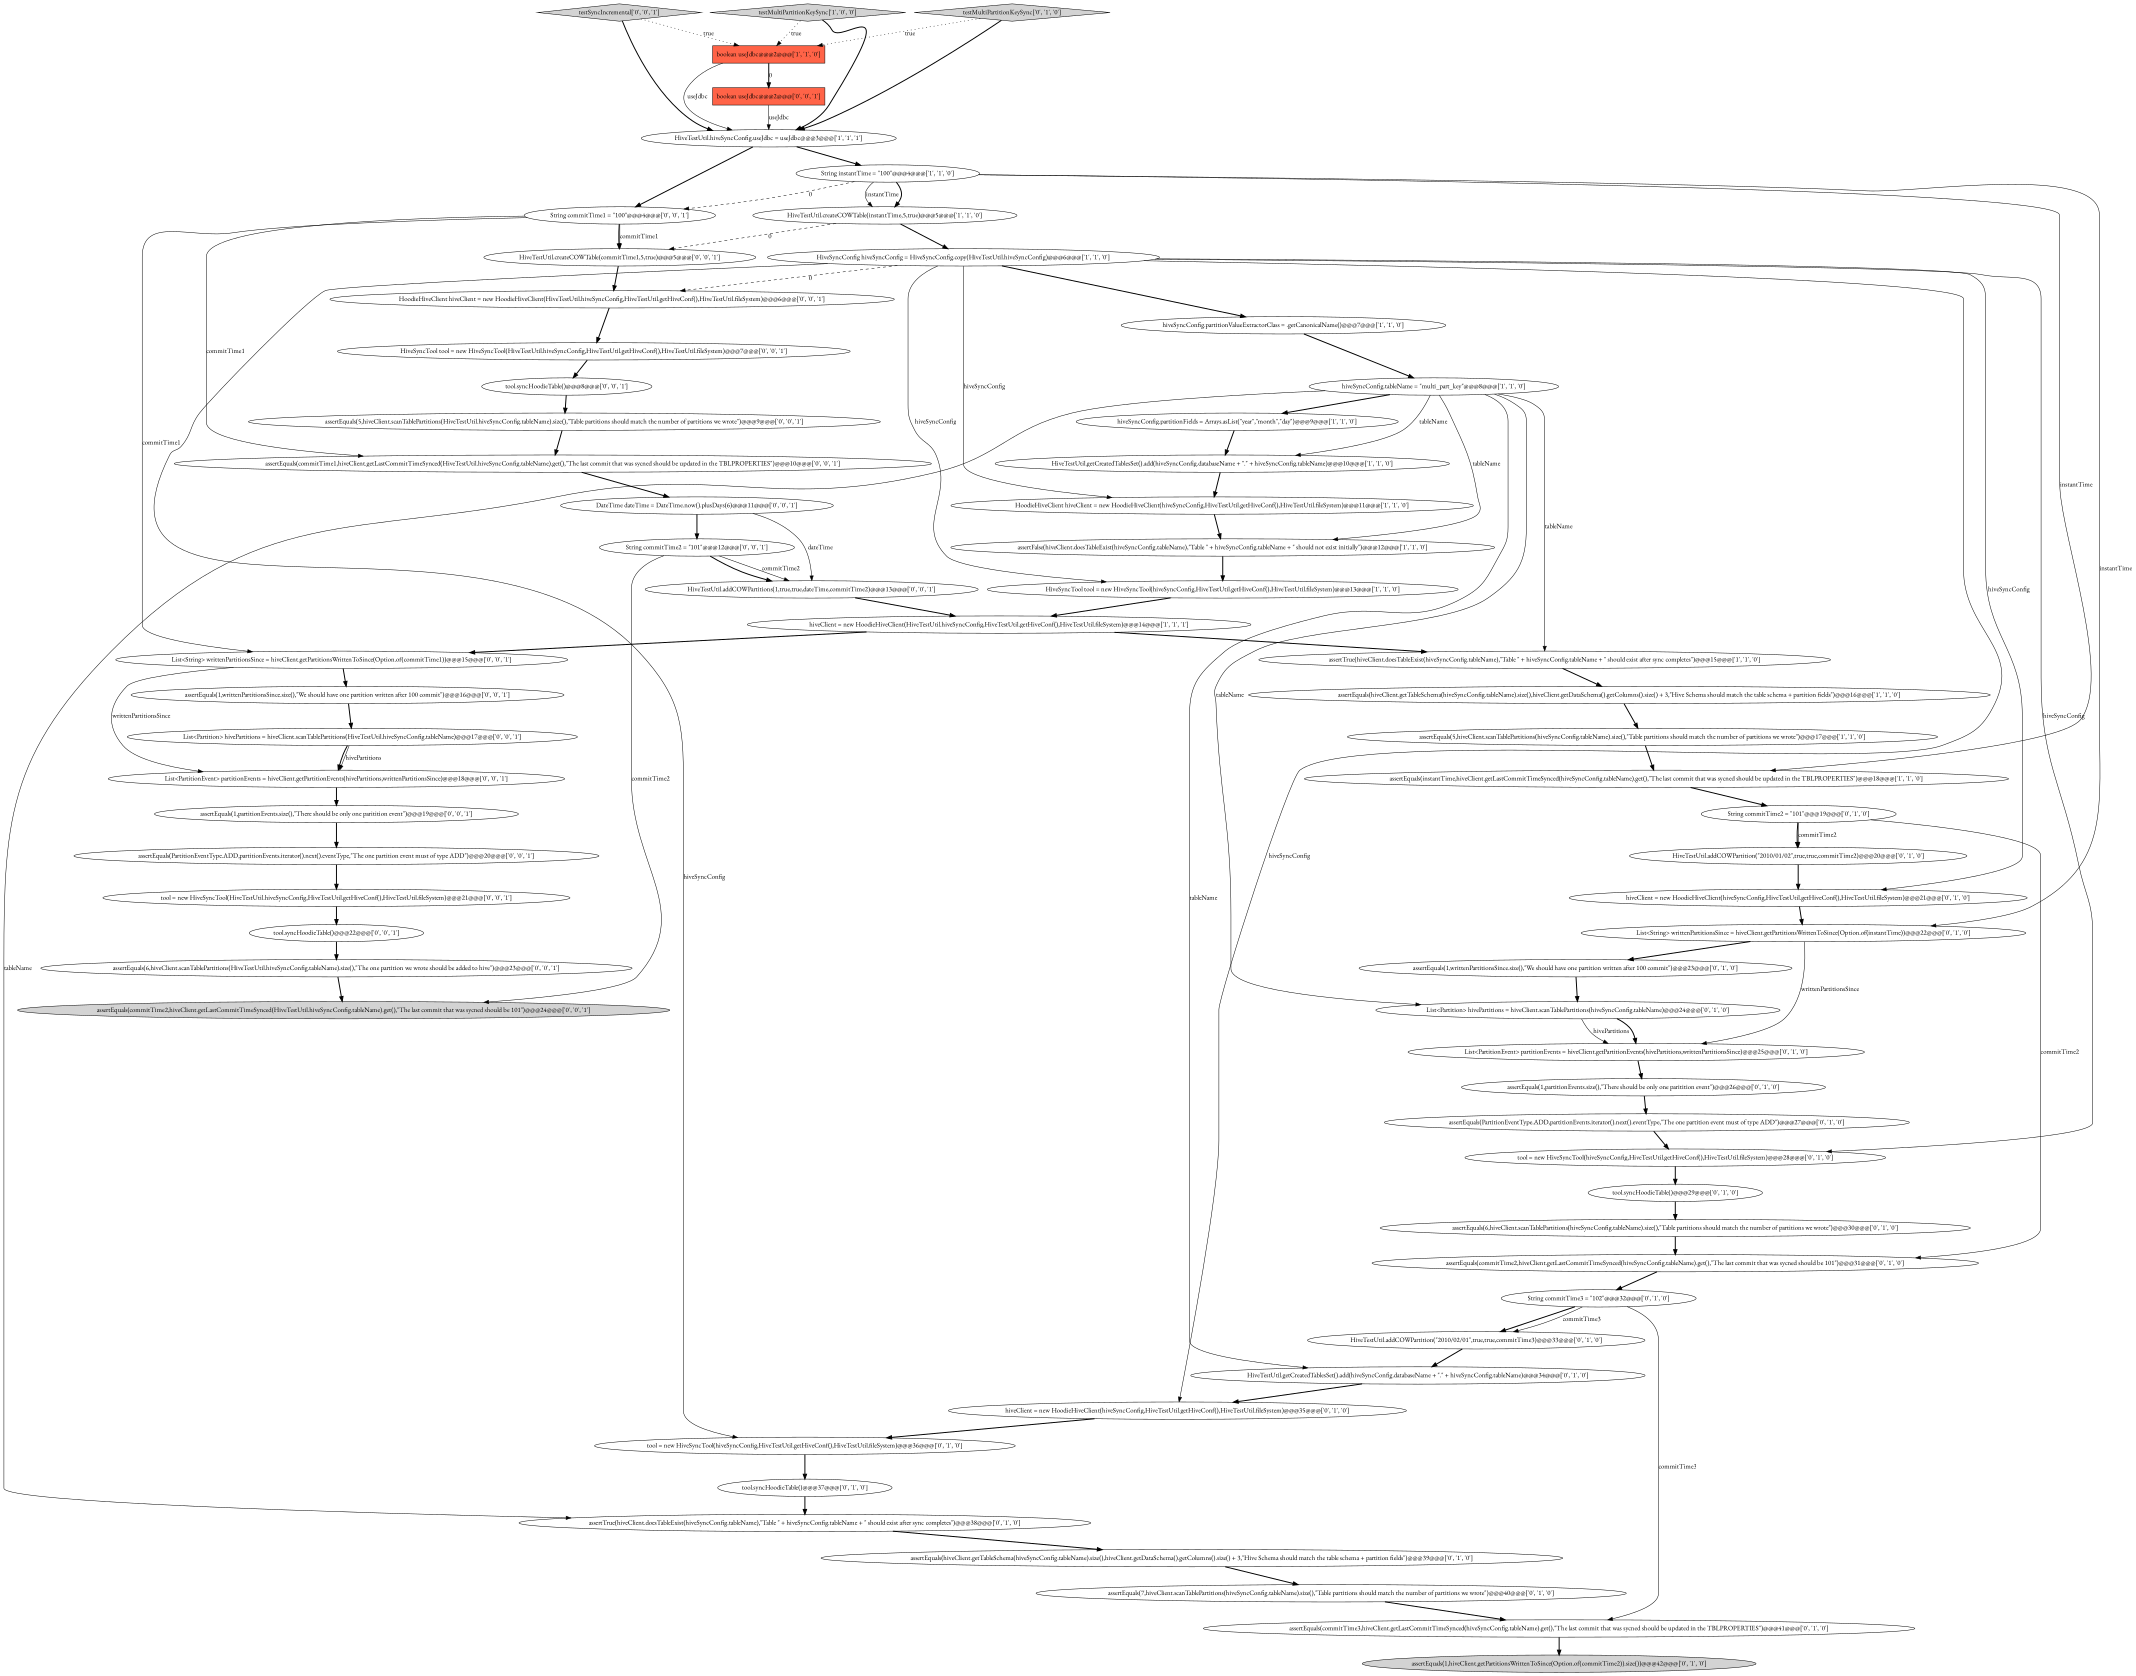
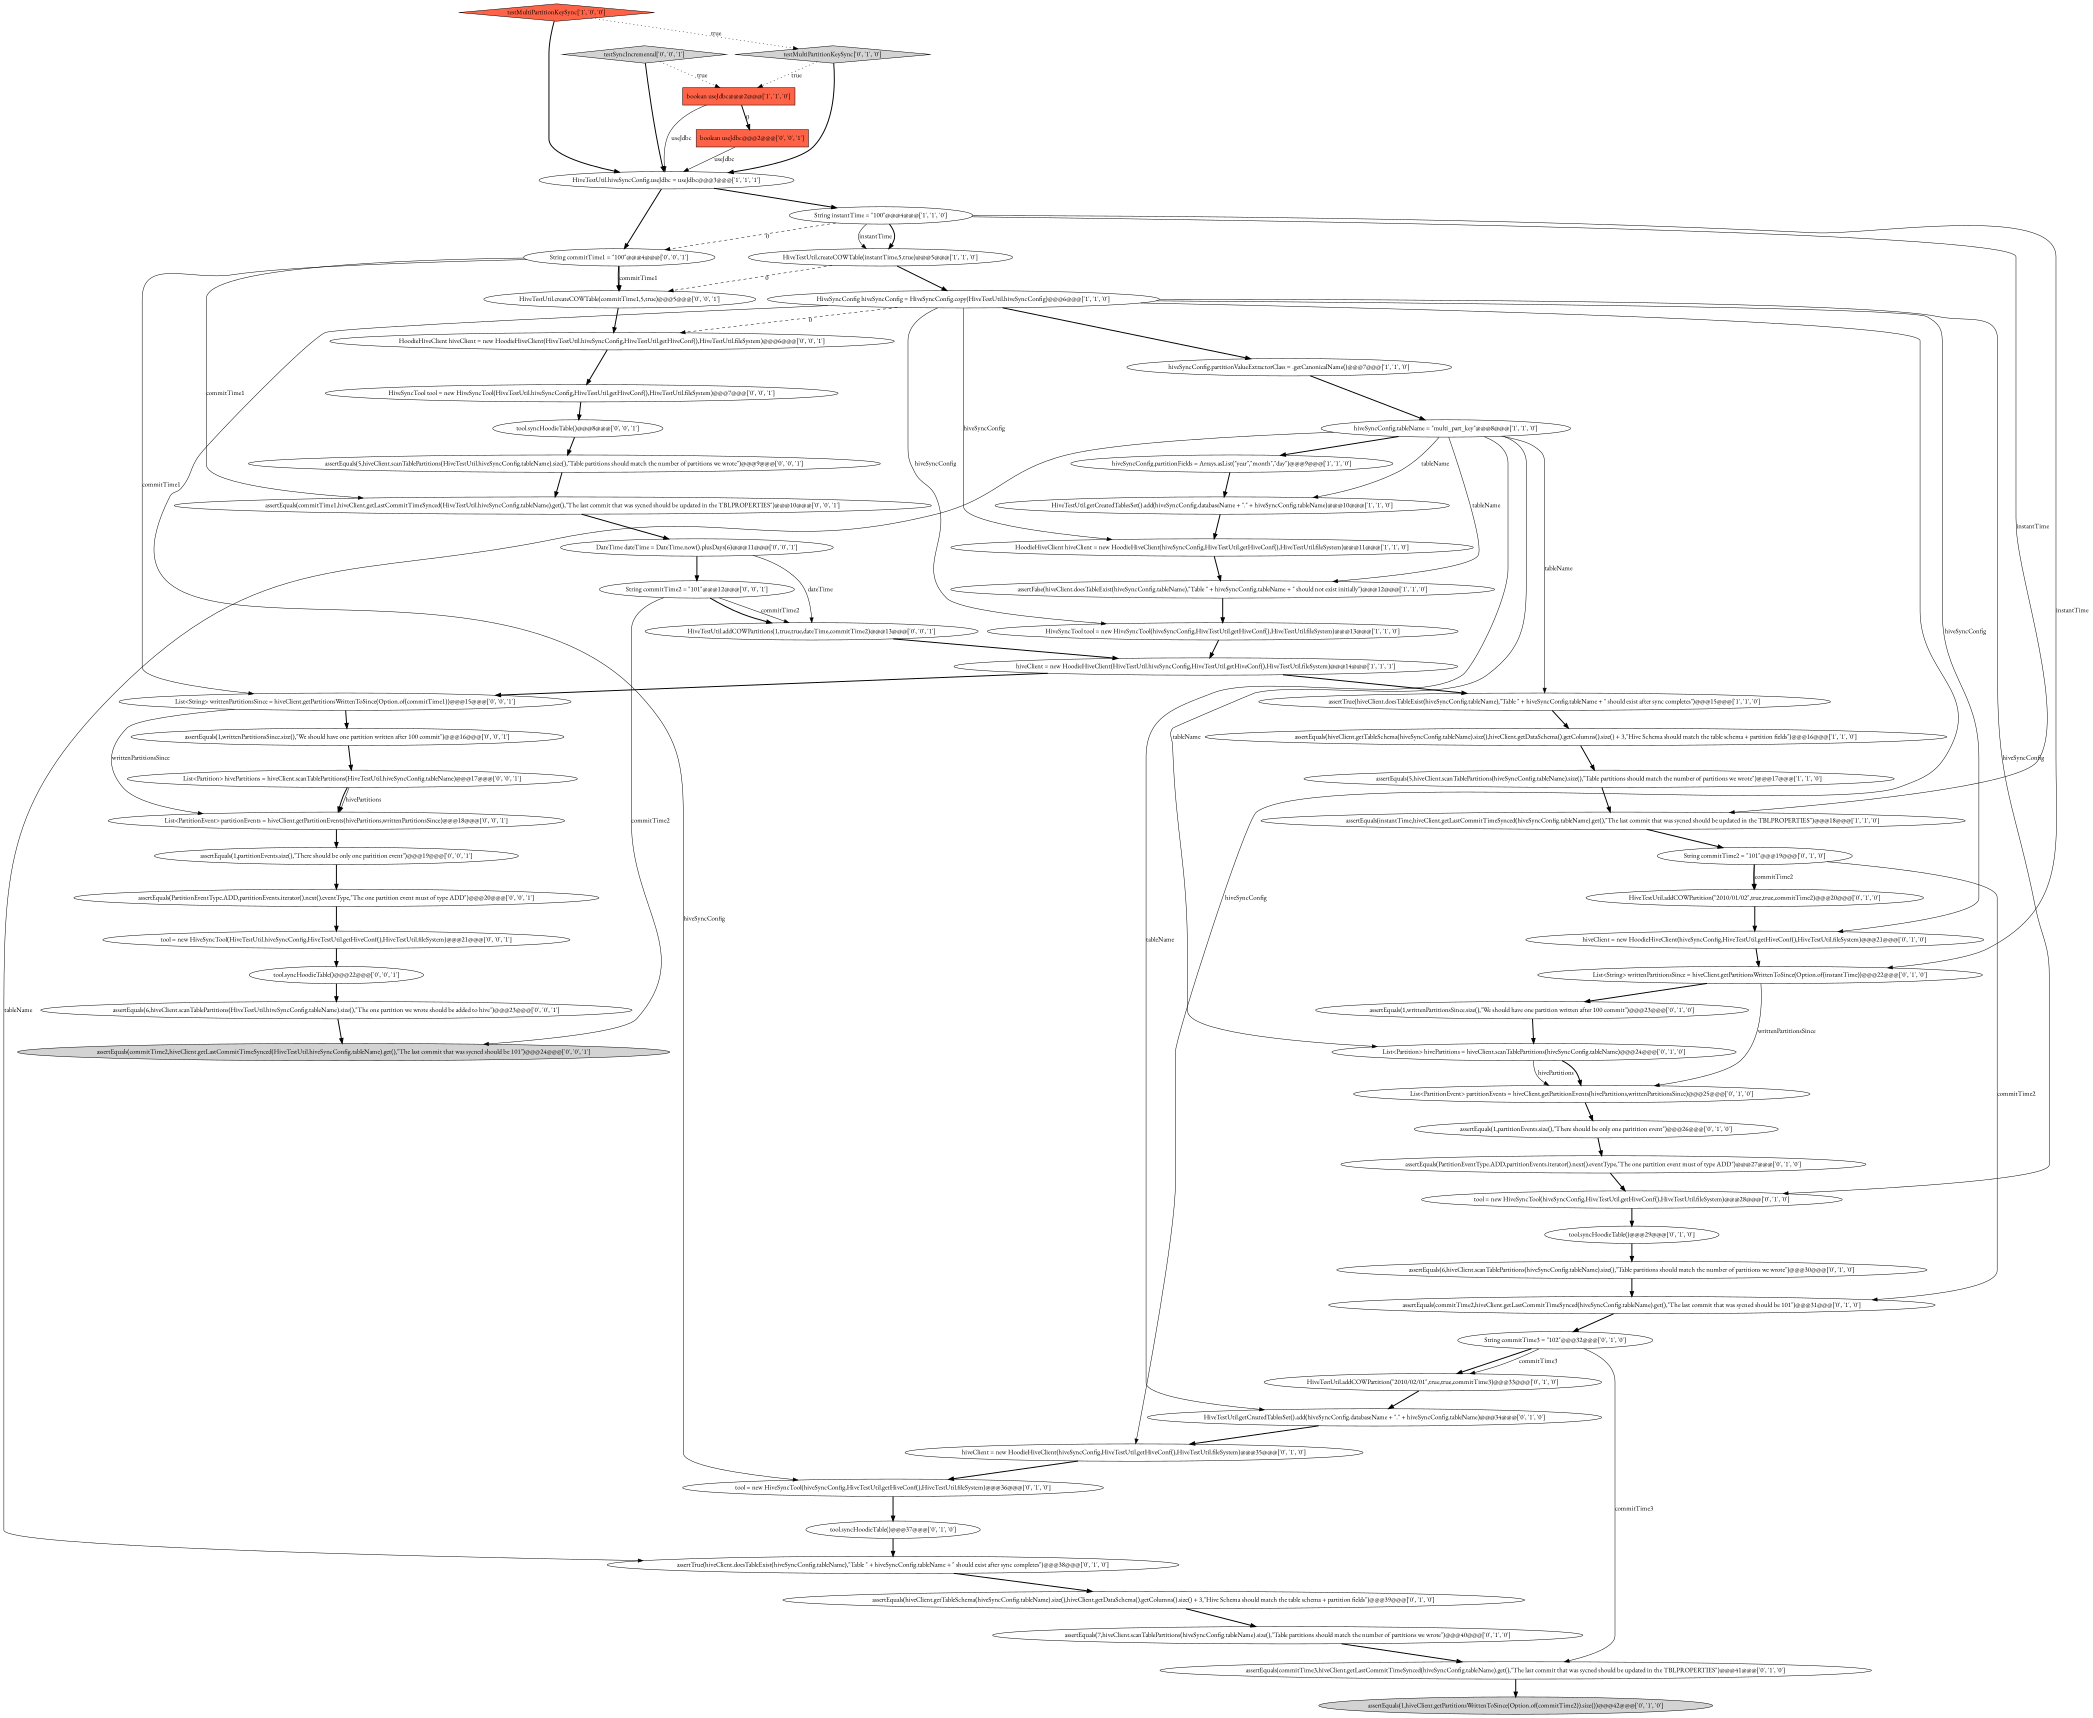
(808, 13) -> (557, 13)
(790, 31) -> (692, 33)
